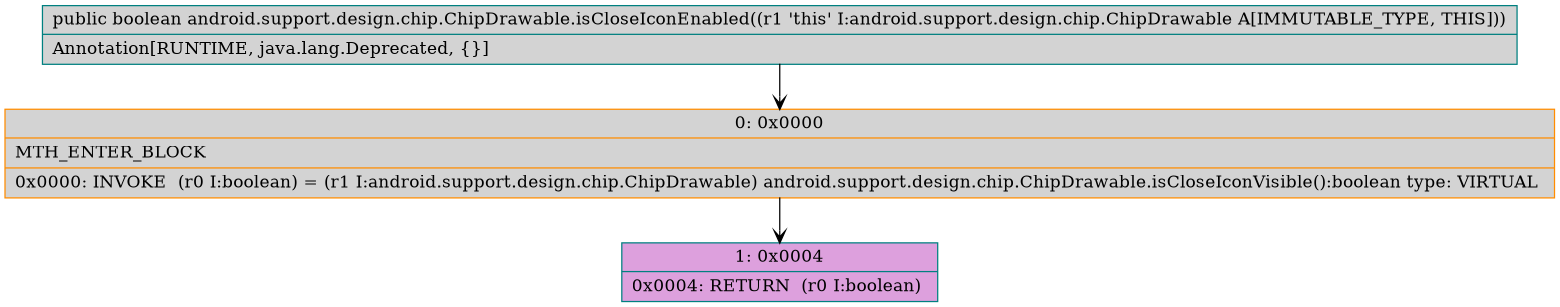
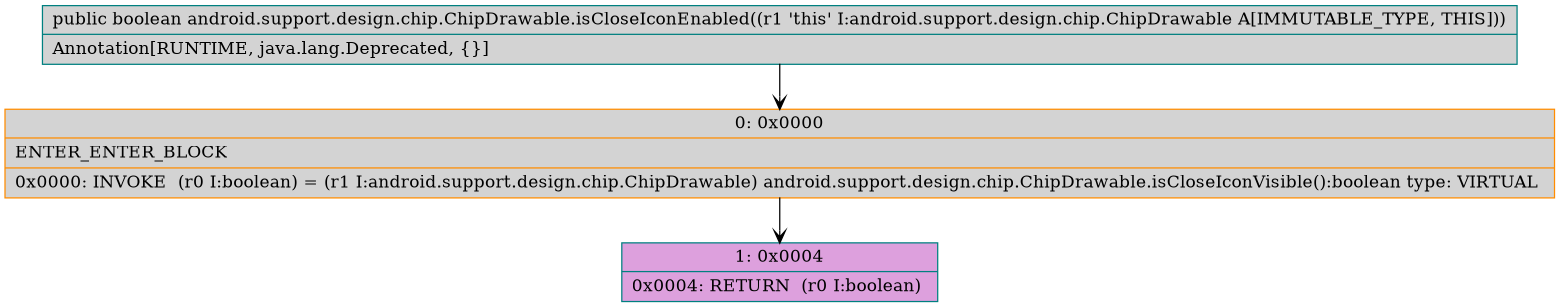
(111, 152) -> (122, 152)
